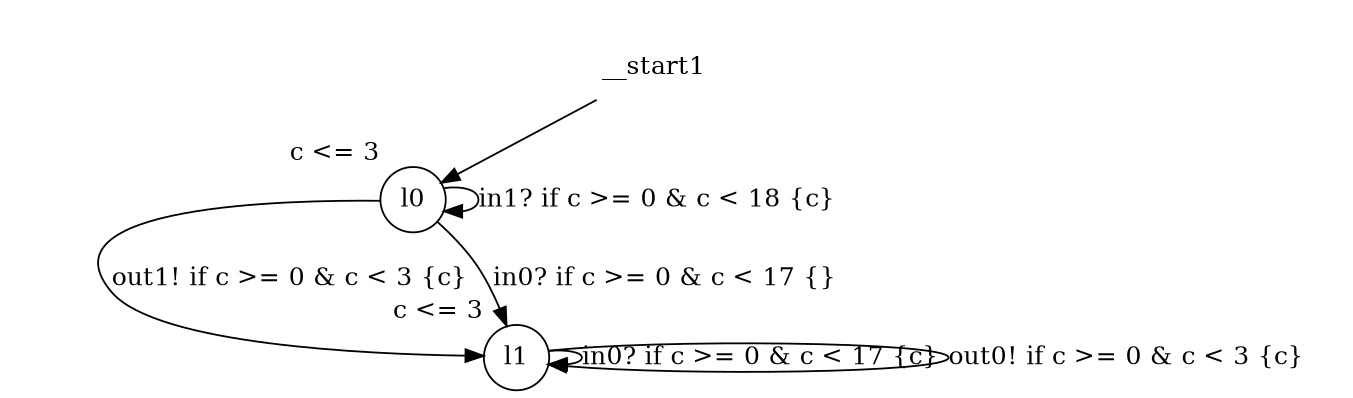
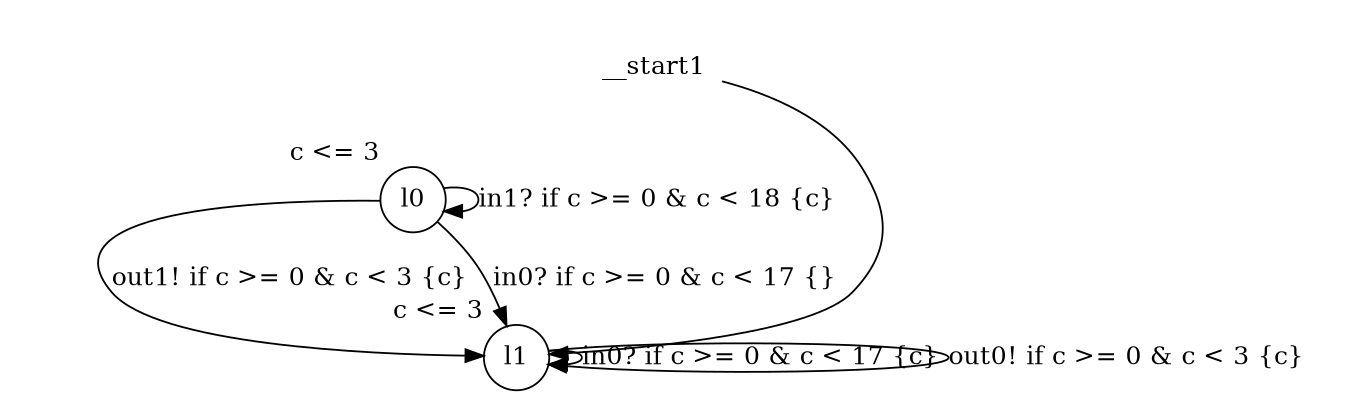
(527, 137) -> (856, 288)
